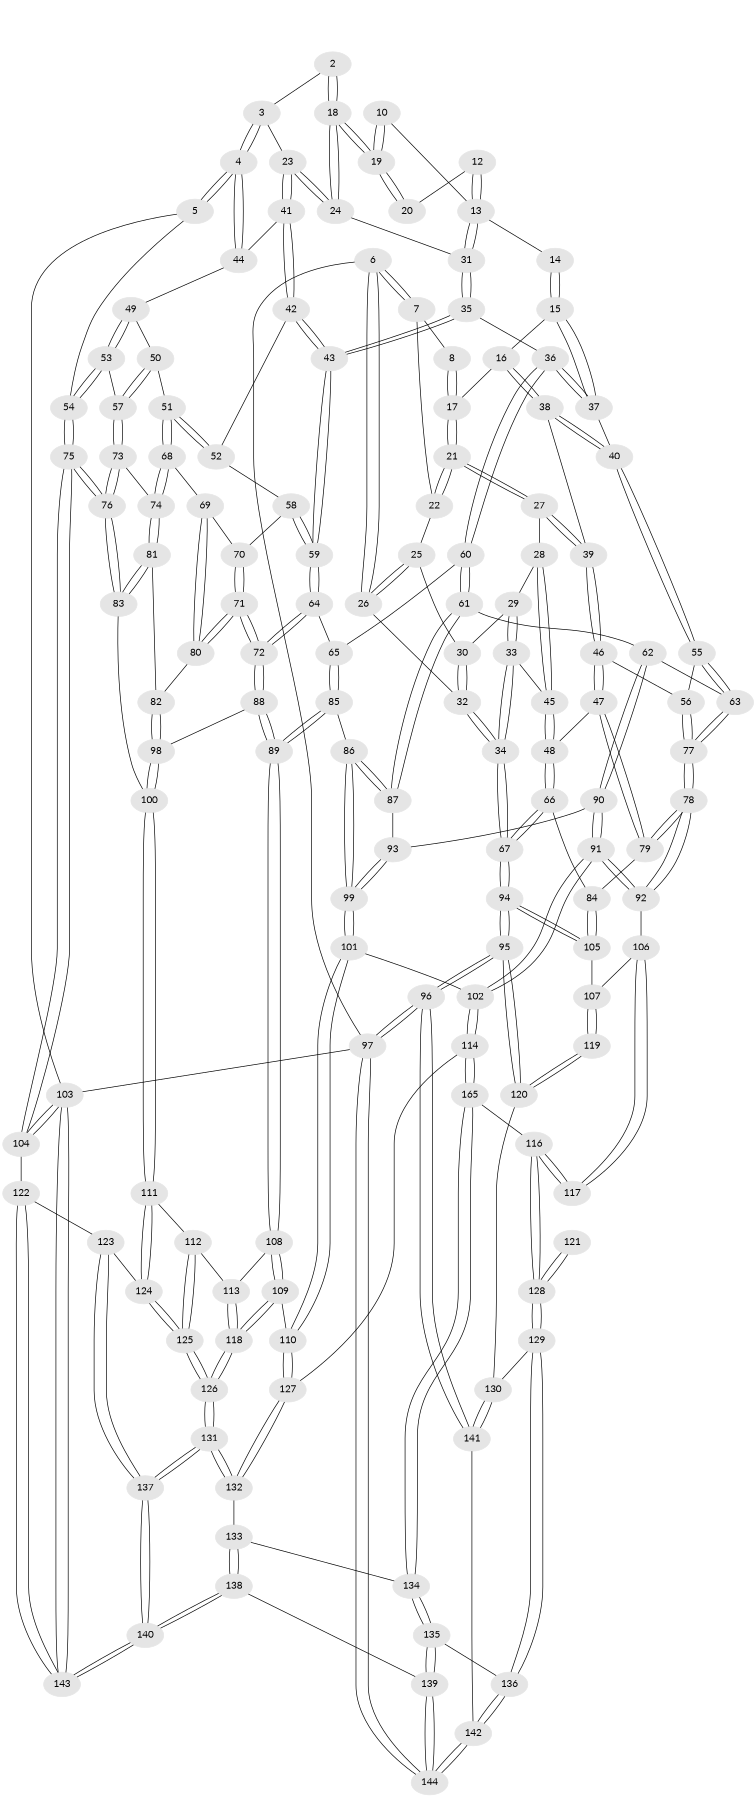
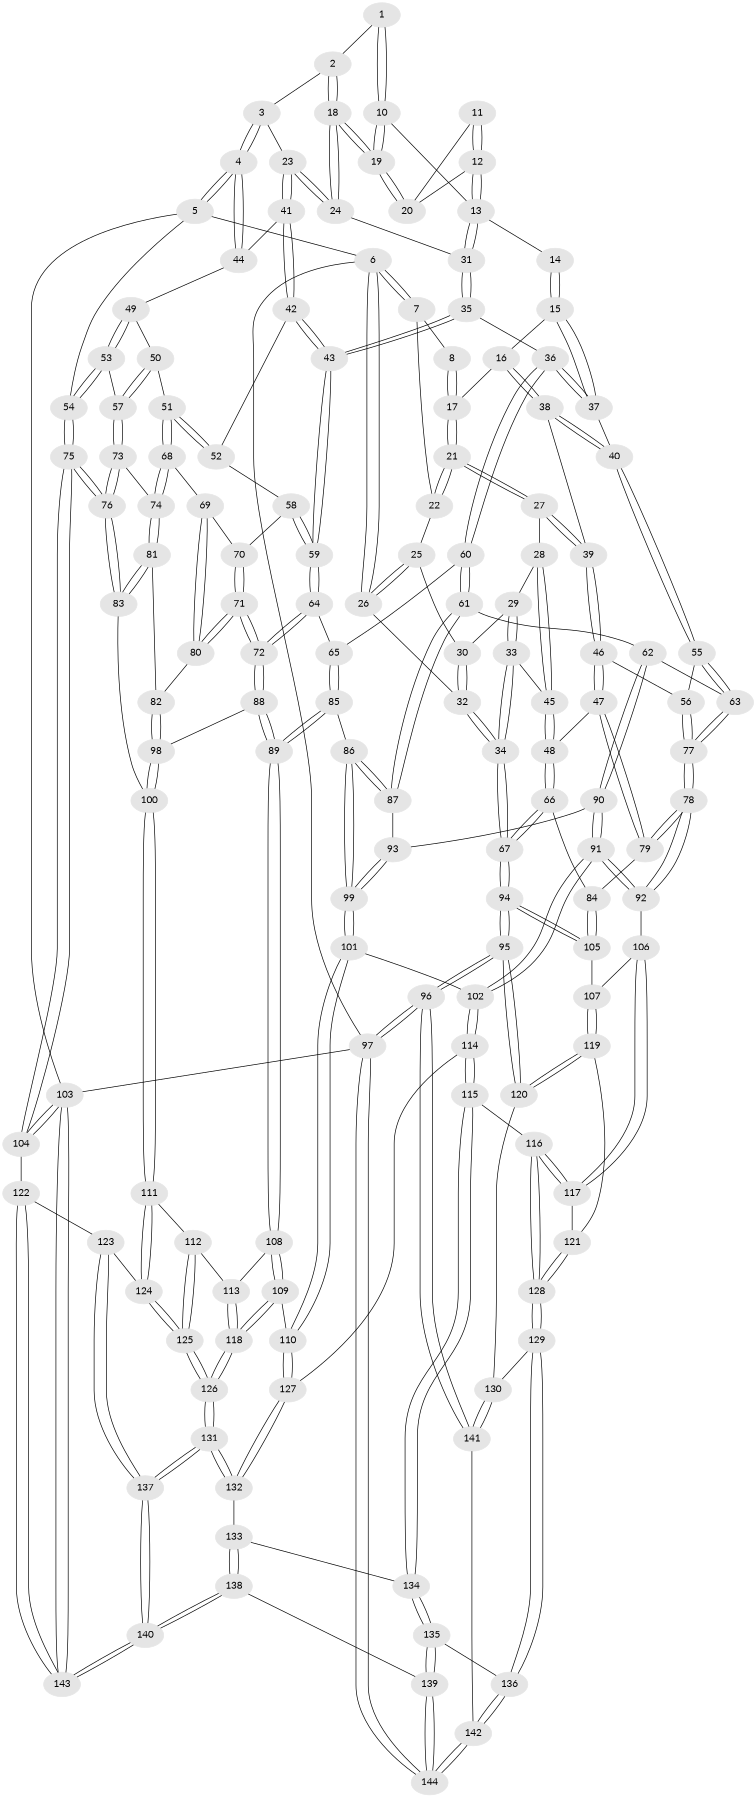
none -> (382, 15)
none -> (477, 113)
none -> (277, 234)
(470, 1095) -> (470, 1095)
none -> (605, 1147)
none -> (572, 1218)
